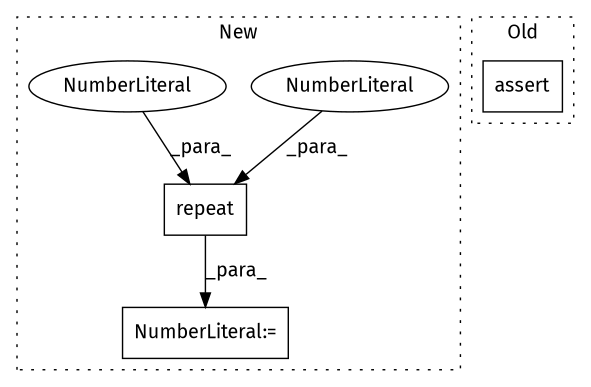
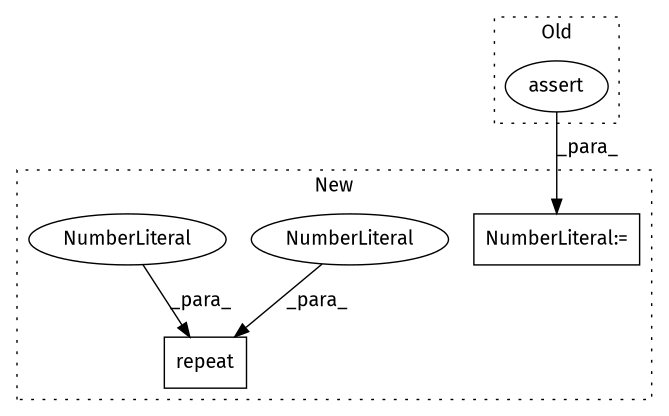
(523, 86) -> (557, 86)
(205, 264) -> (557, 156)
